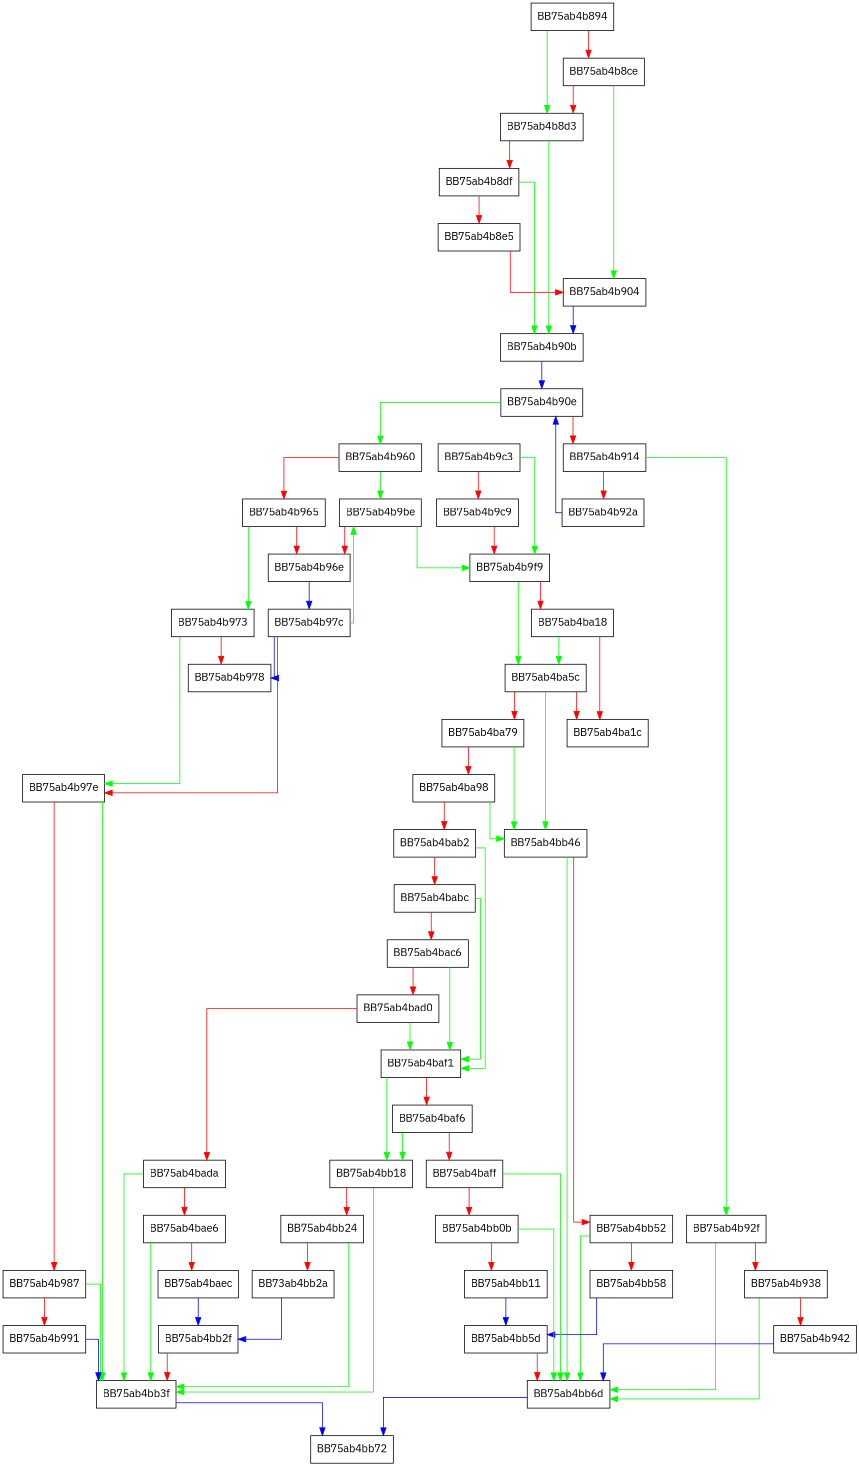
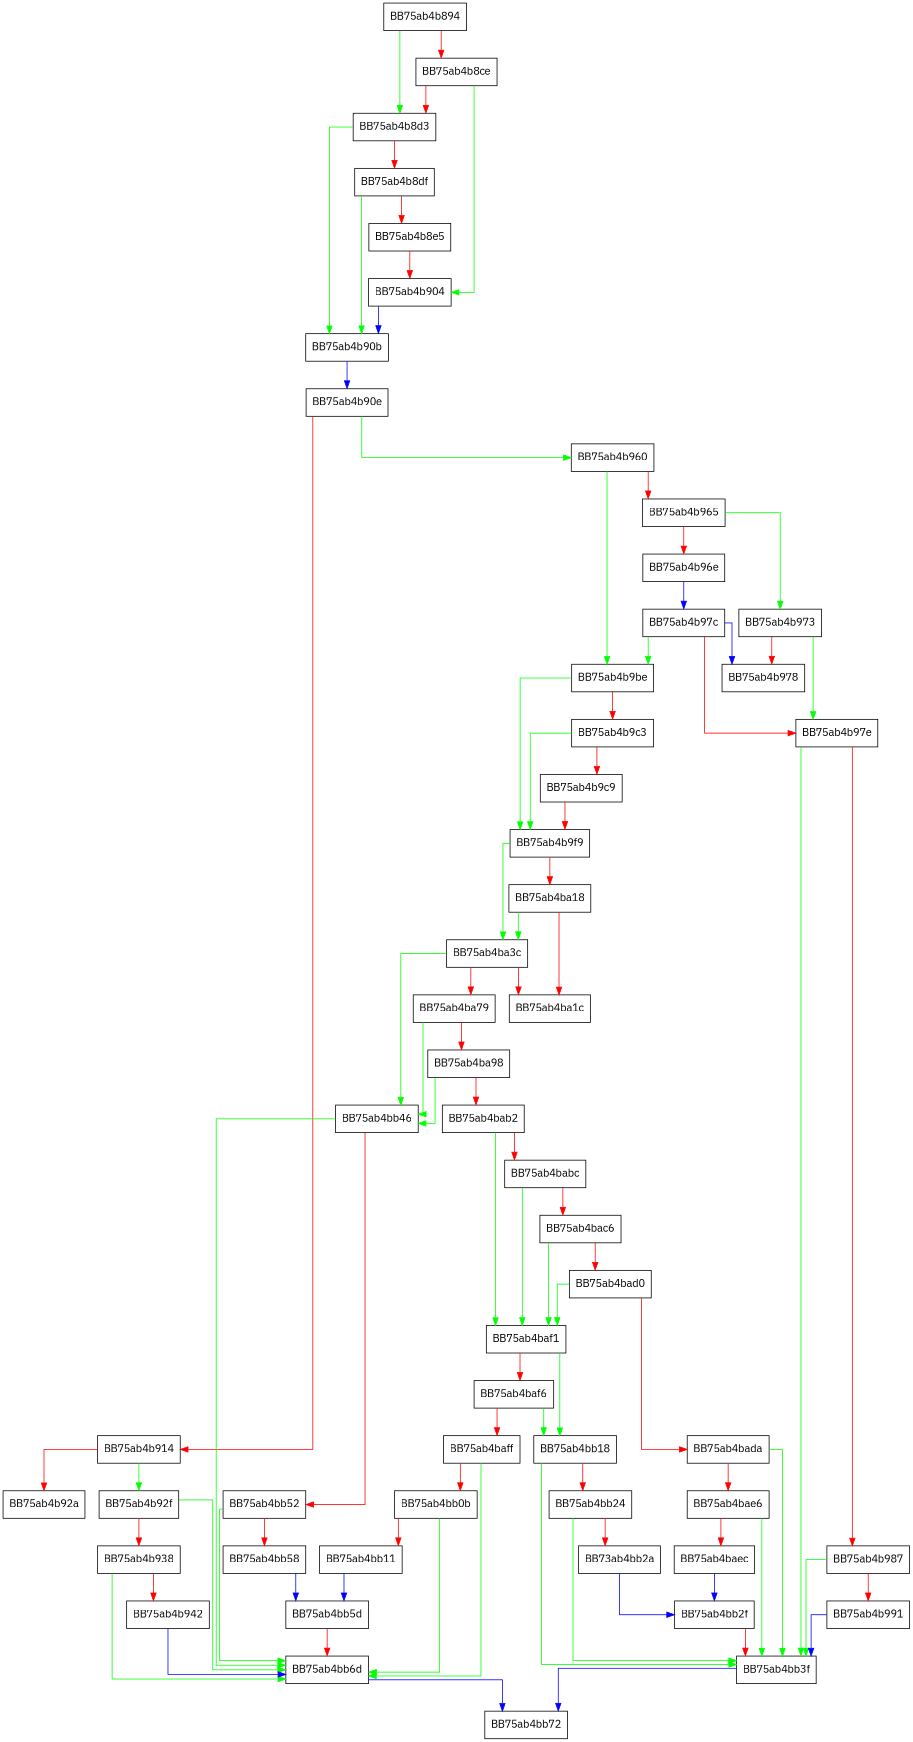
(556, 472) -> none
(345, 536) -> (613, 702)
(546, 678) -> (487, 954)
